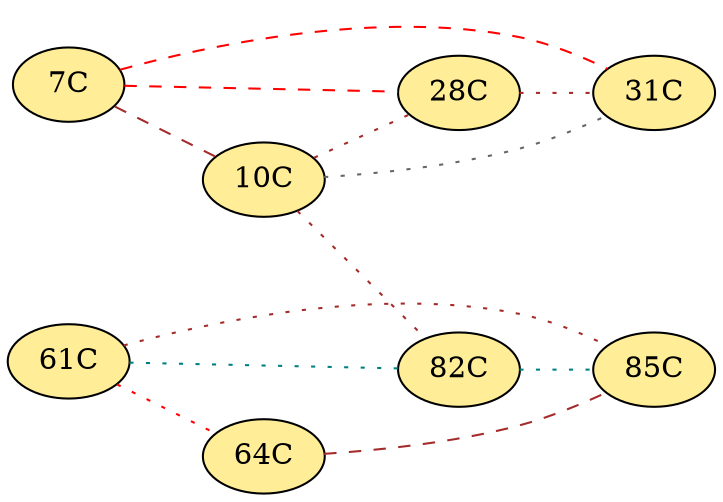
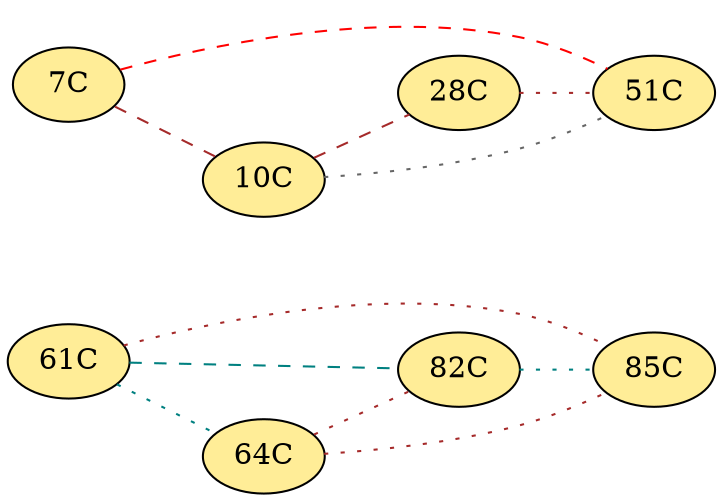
(261, 89) -> none
(654, 93) -> (654, 93)
(362, 136) -> (362, 136)
(361, 275) -> (362, 413)
(264, 366) -> (264, 366)
(166, 409) -> (166, 409)
(468, 437) -> (468, 437)
